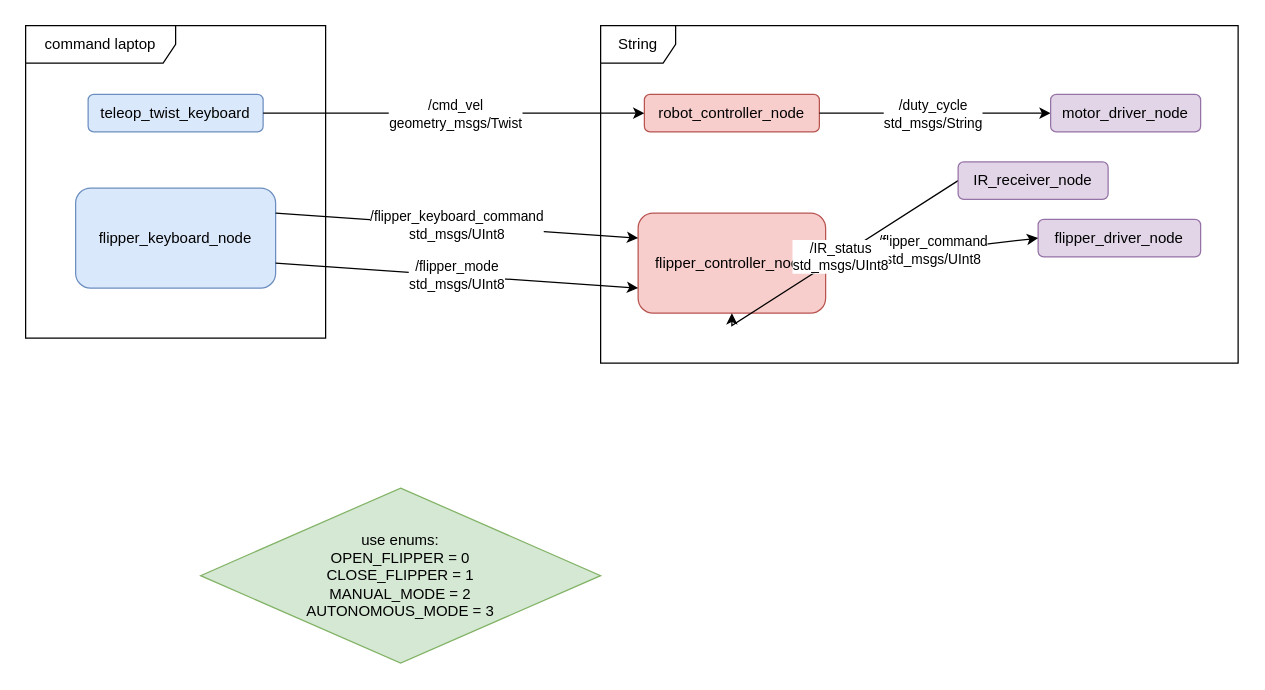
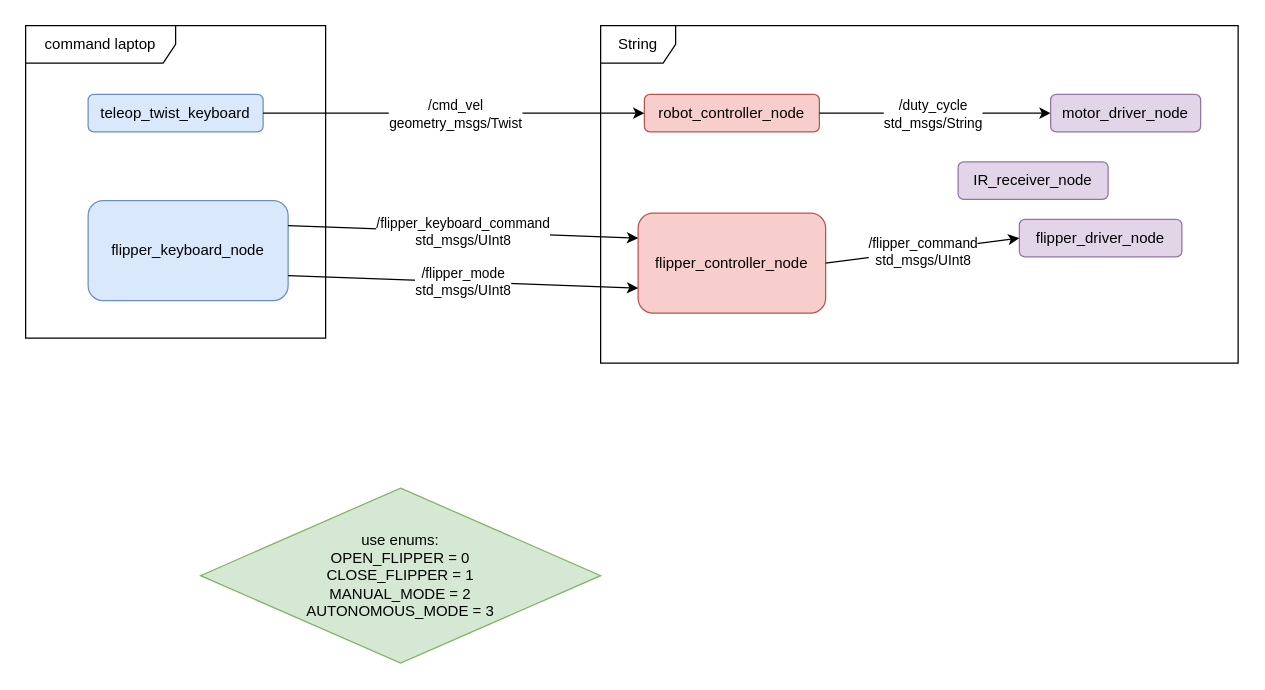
(901, 217) -> none
(176, 238) -> (188, 251)
(1119, 238) -> (1101, 238)
